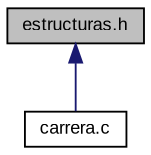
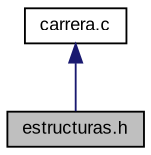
(76, 87) -> (76, 87)
